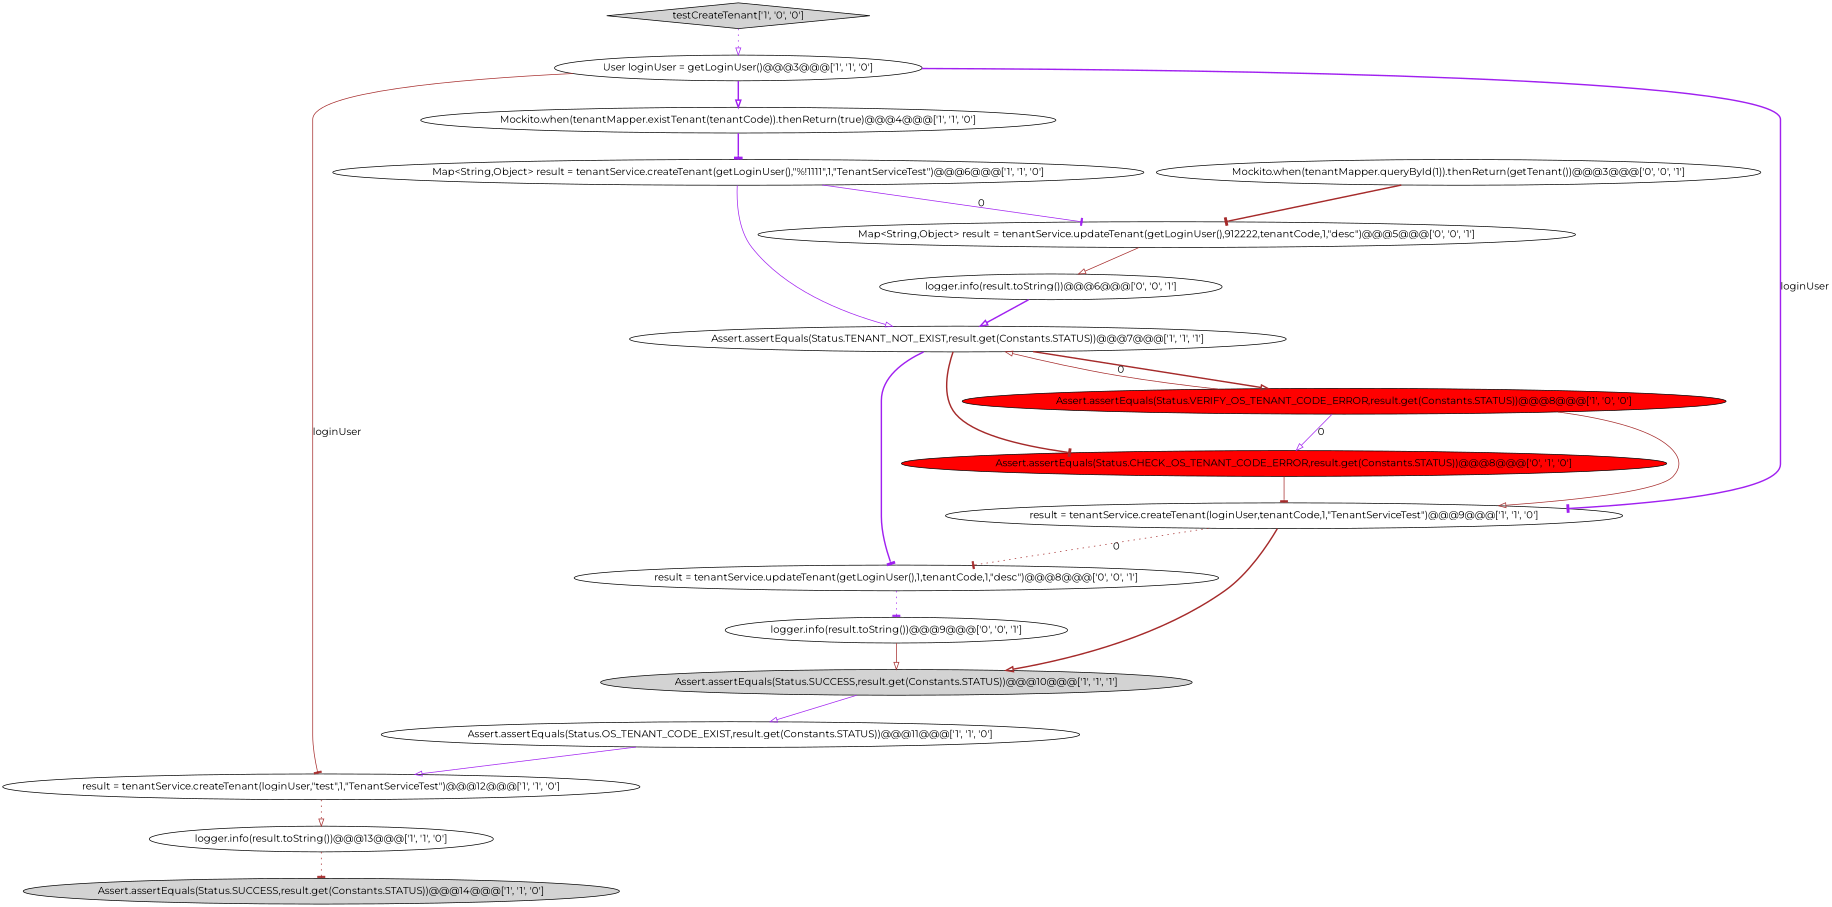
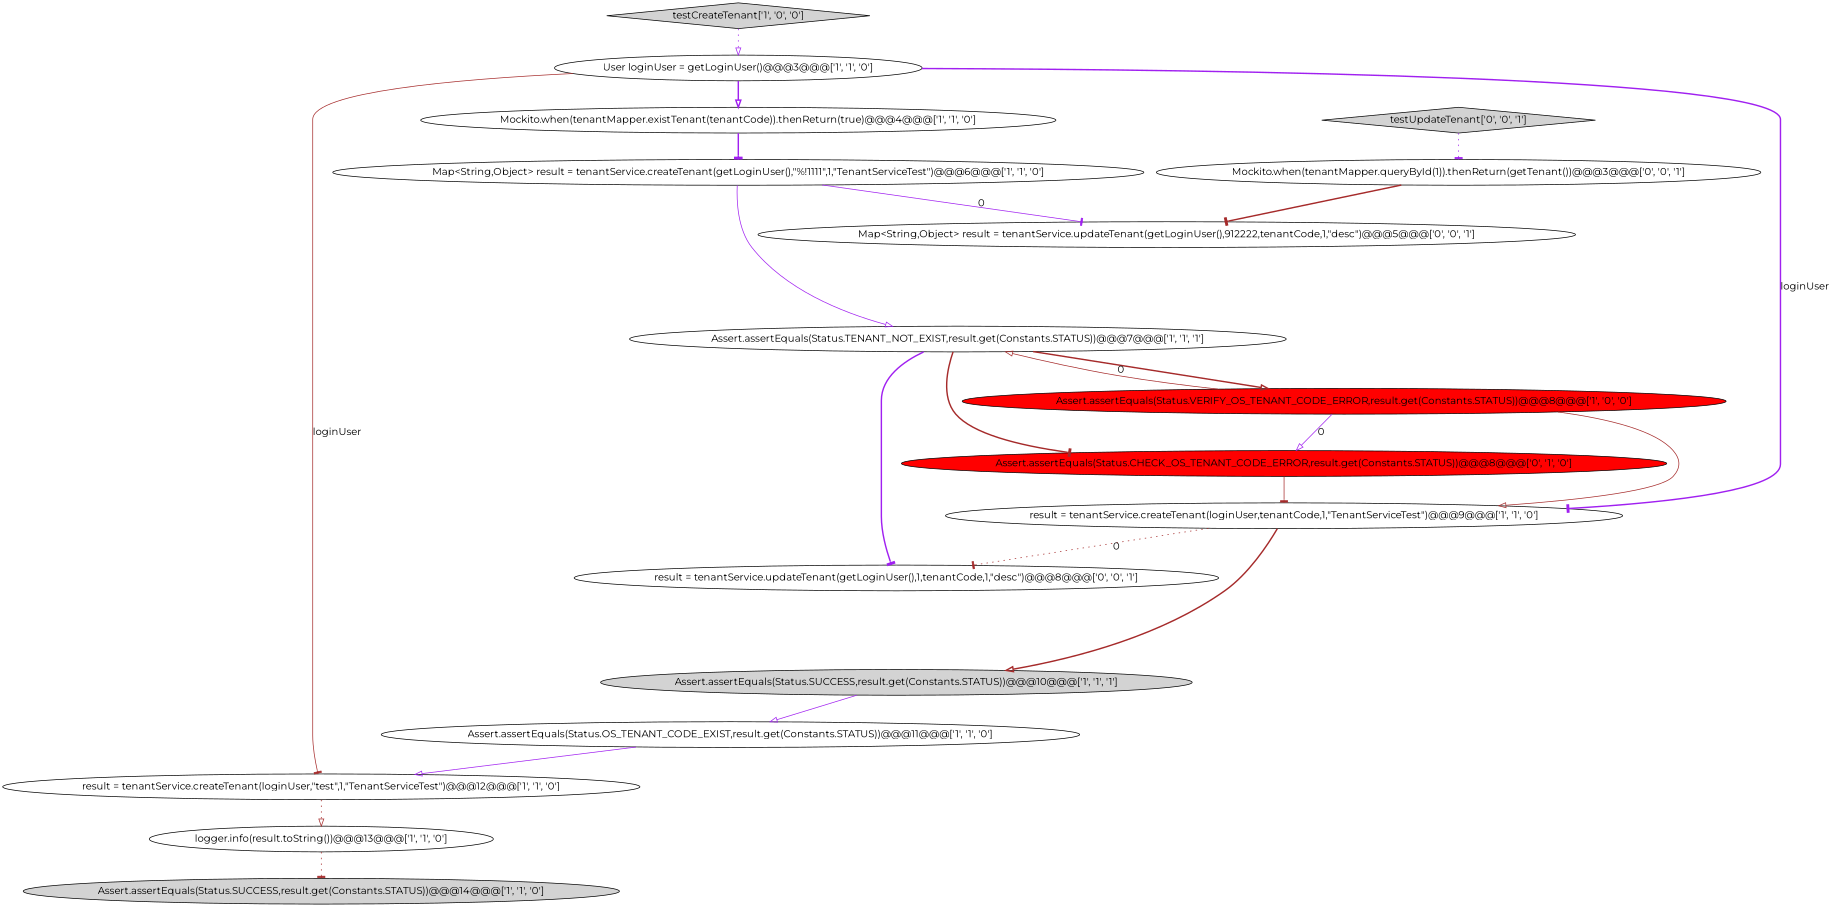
none -> (1459, 120)
(1051, 287) -> none
(896, 630) -> none
